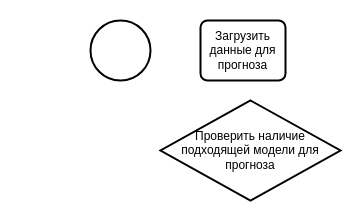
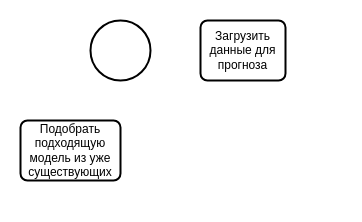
none -> (71, 151)
(251, 151) -> none
